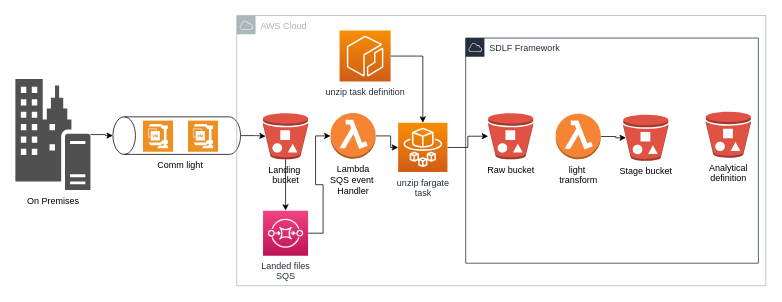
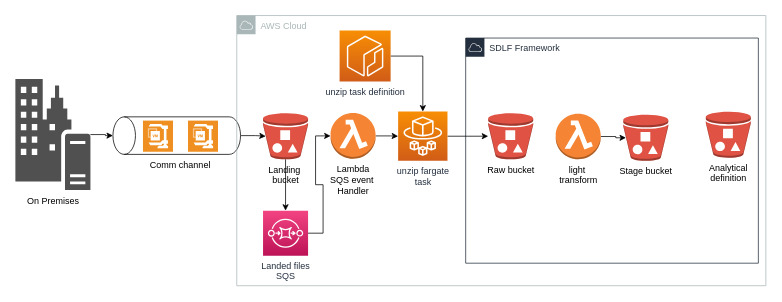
(423, 147) -> (423, 136)
(180, 165) -> (180, 165)
